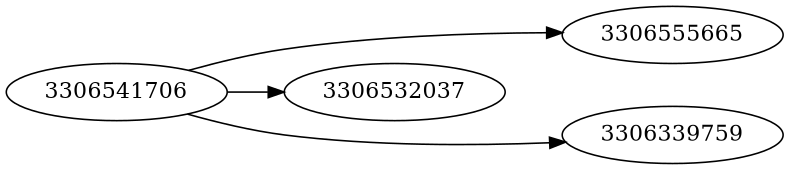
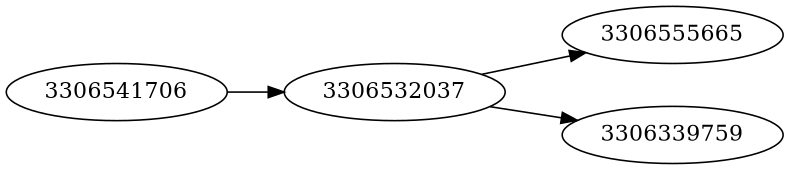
(366, 40) -> (526, 65)
(367, 142) -> (526, 112)
